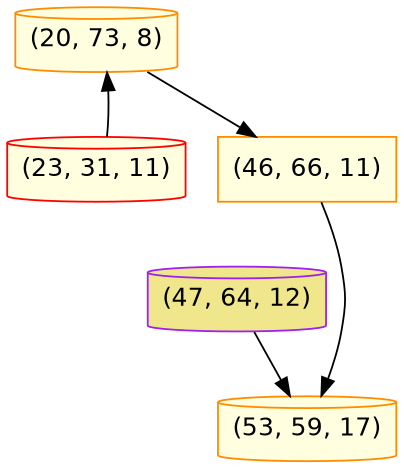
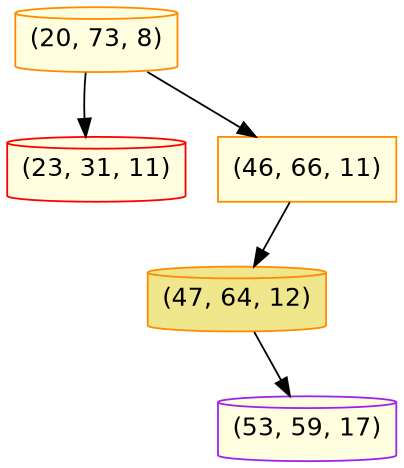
(108, 114) -> (84, 96)
(345, 290) -> (276, 226)
(237, 299) -> (237, 299)
(307, 429) -> (307, 429)
